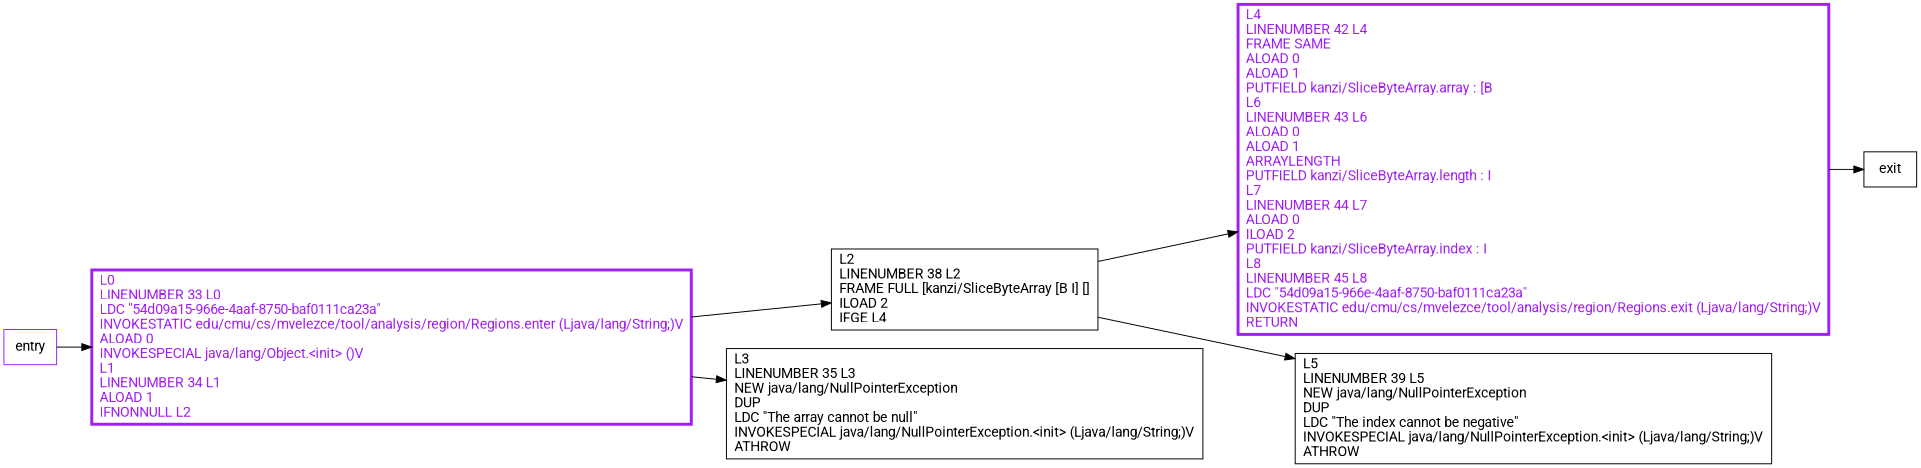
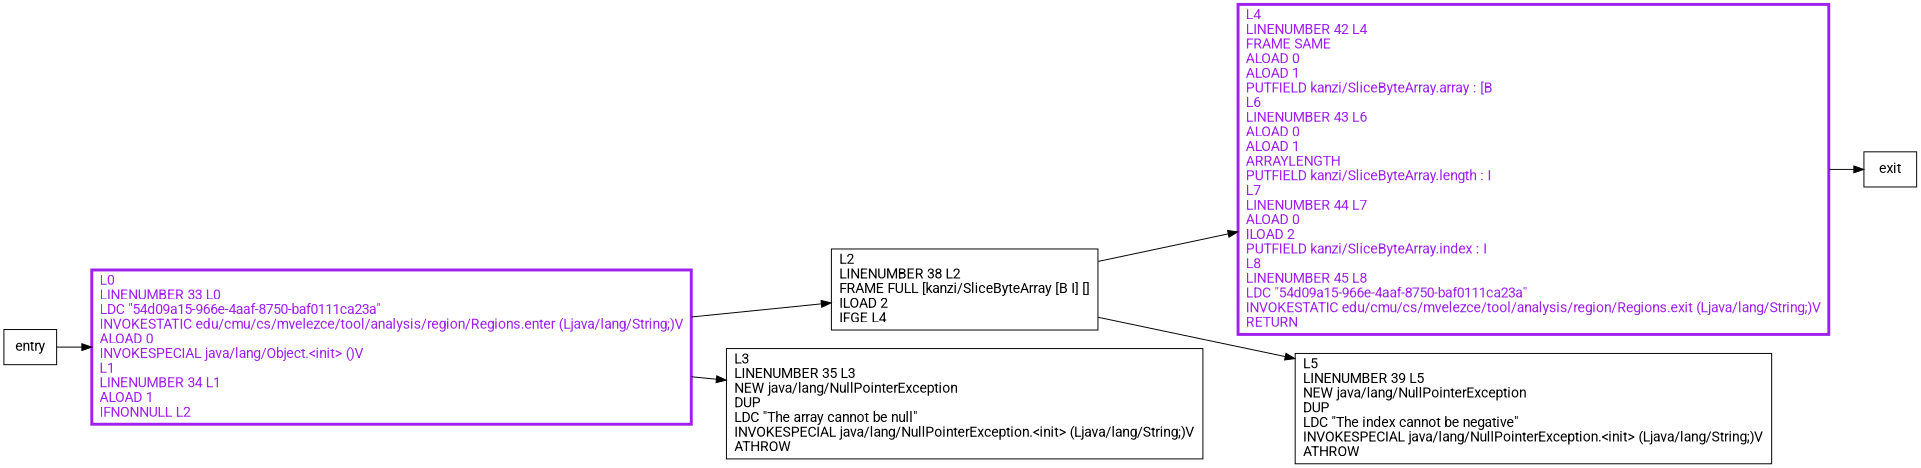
(30, 347) -> (30, 347)
